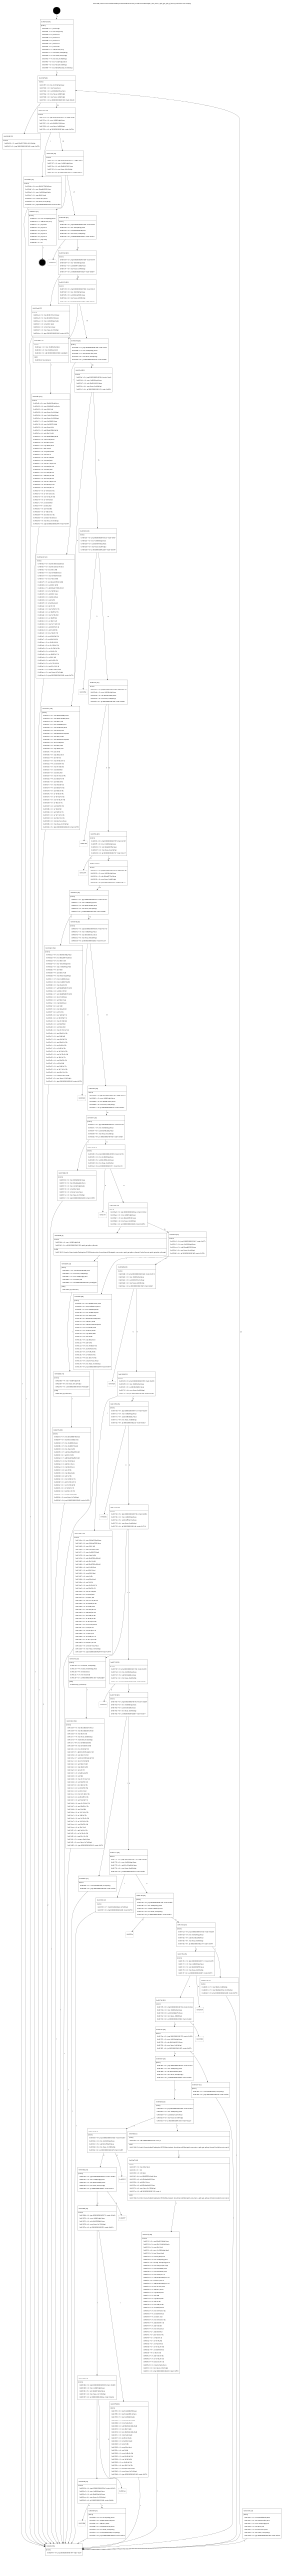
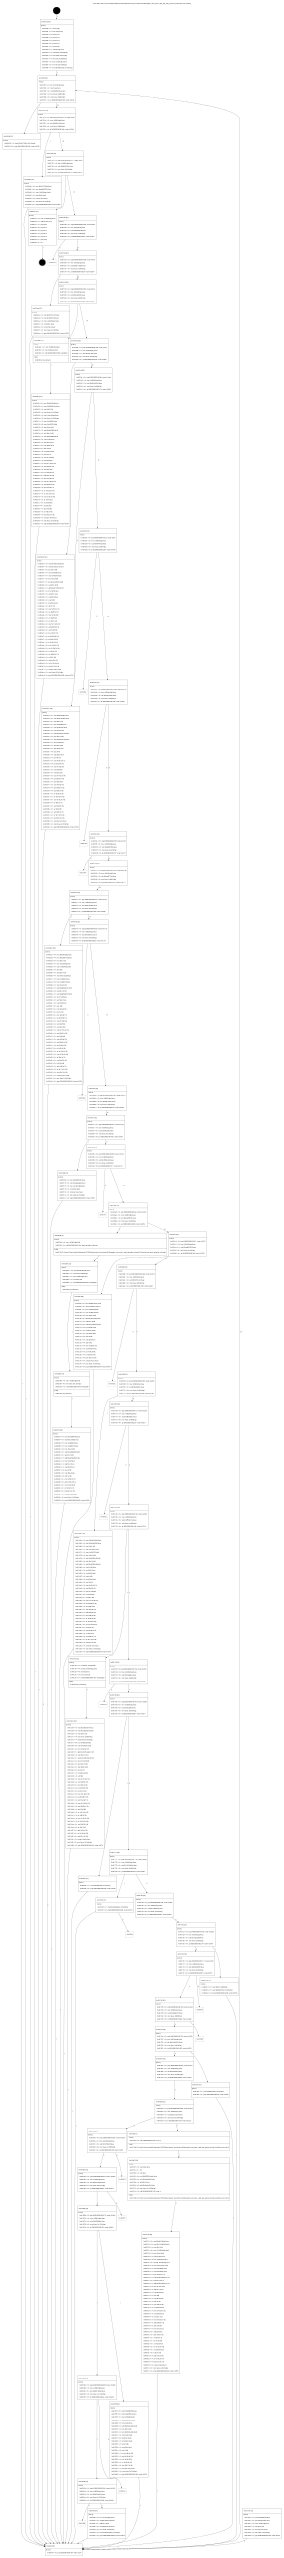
(138, 1924) -> (123, 1922)
